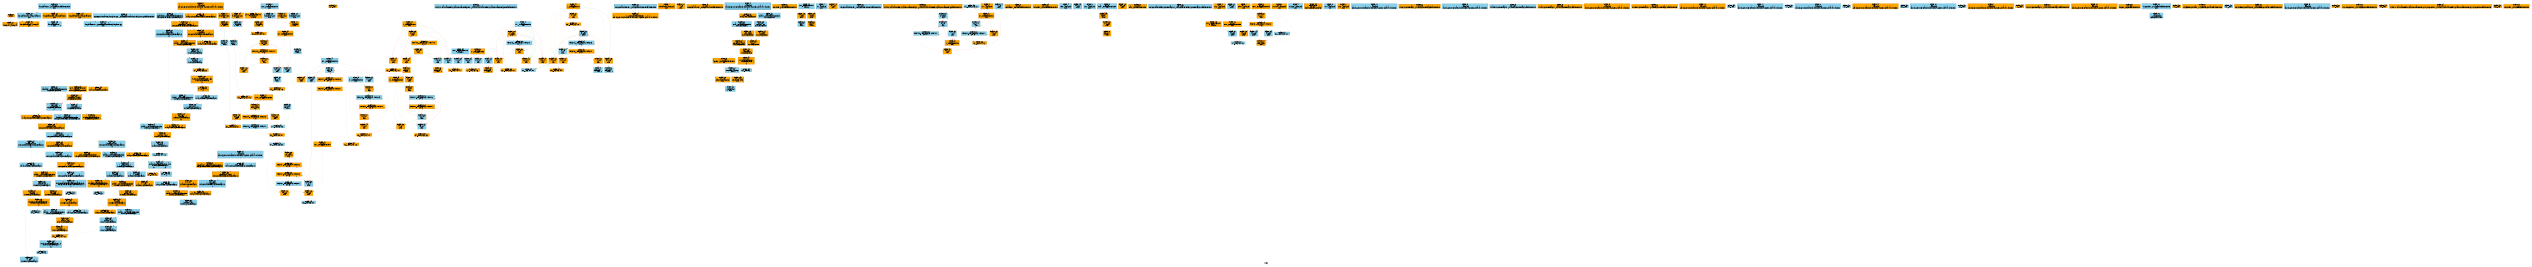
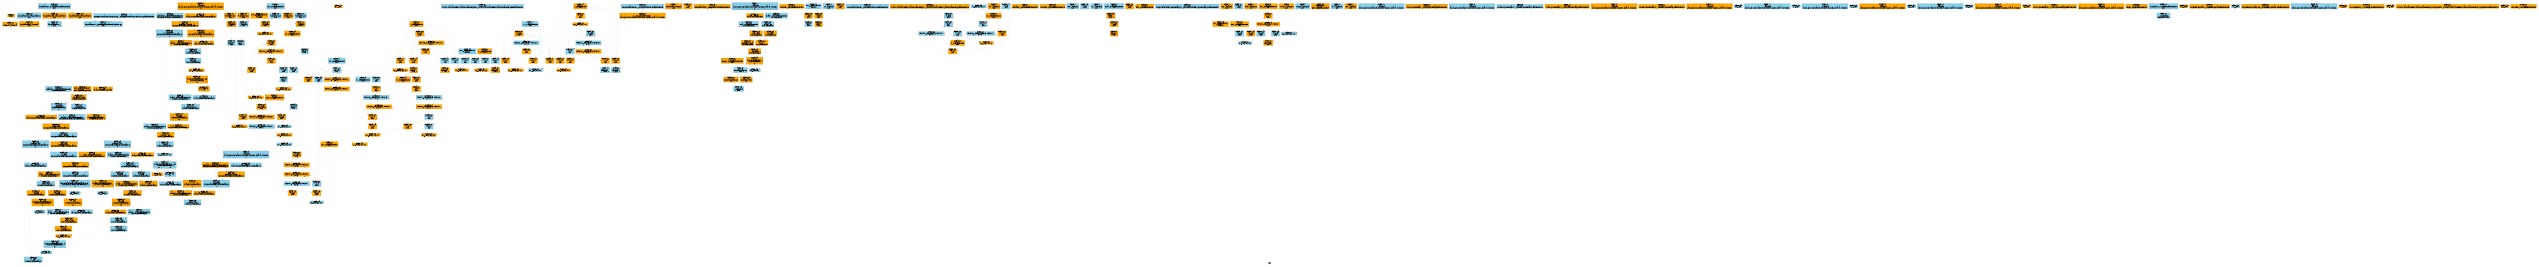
(974, 33) -> (981, 33)
